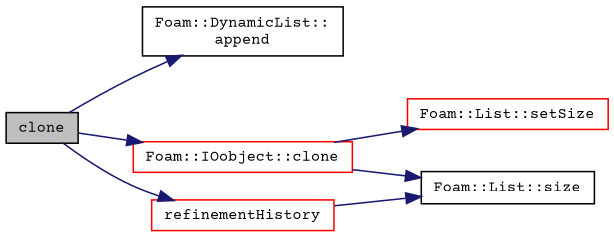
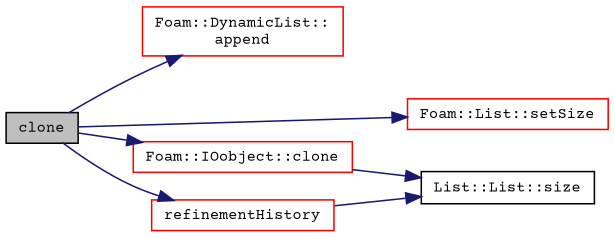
(243, 31) -> (243, 31)
(368, 137) -> (235, 122)
(508, 188) -> (508, 188)
